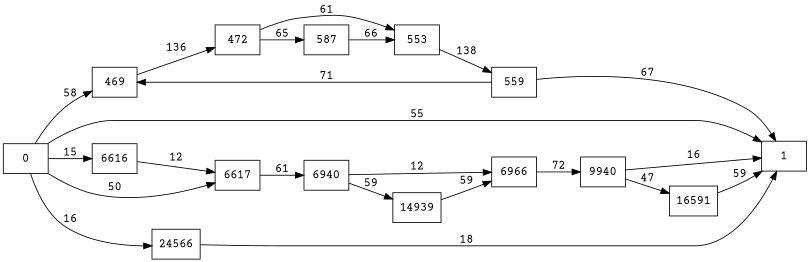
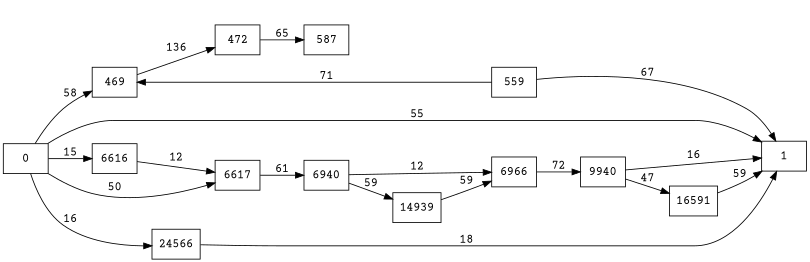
(417, 40) -> none
